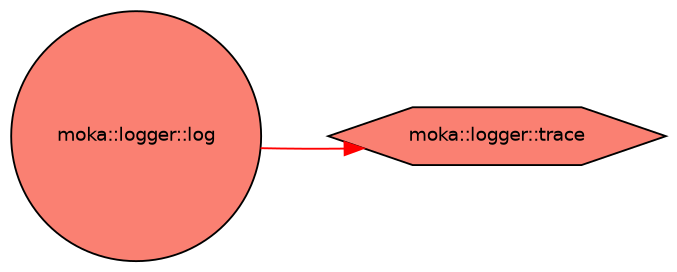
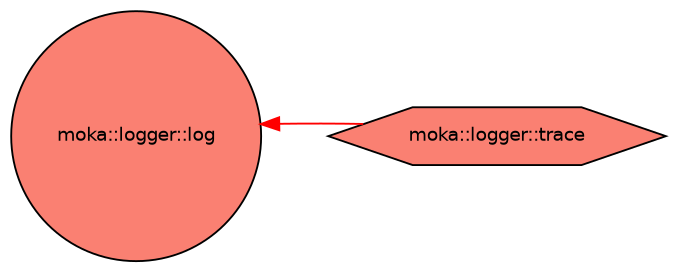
(302, 149) -> (321, 124)
